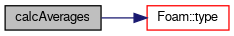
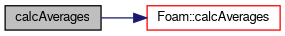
(188, 18) -> (214, 18)
